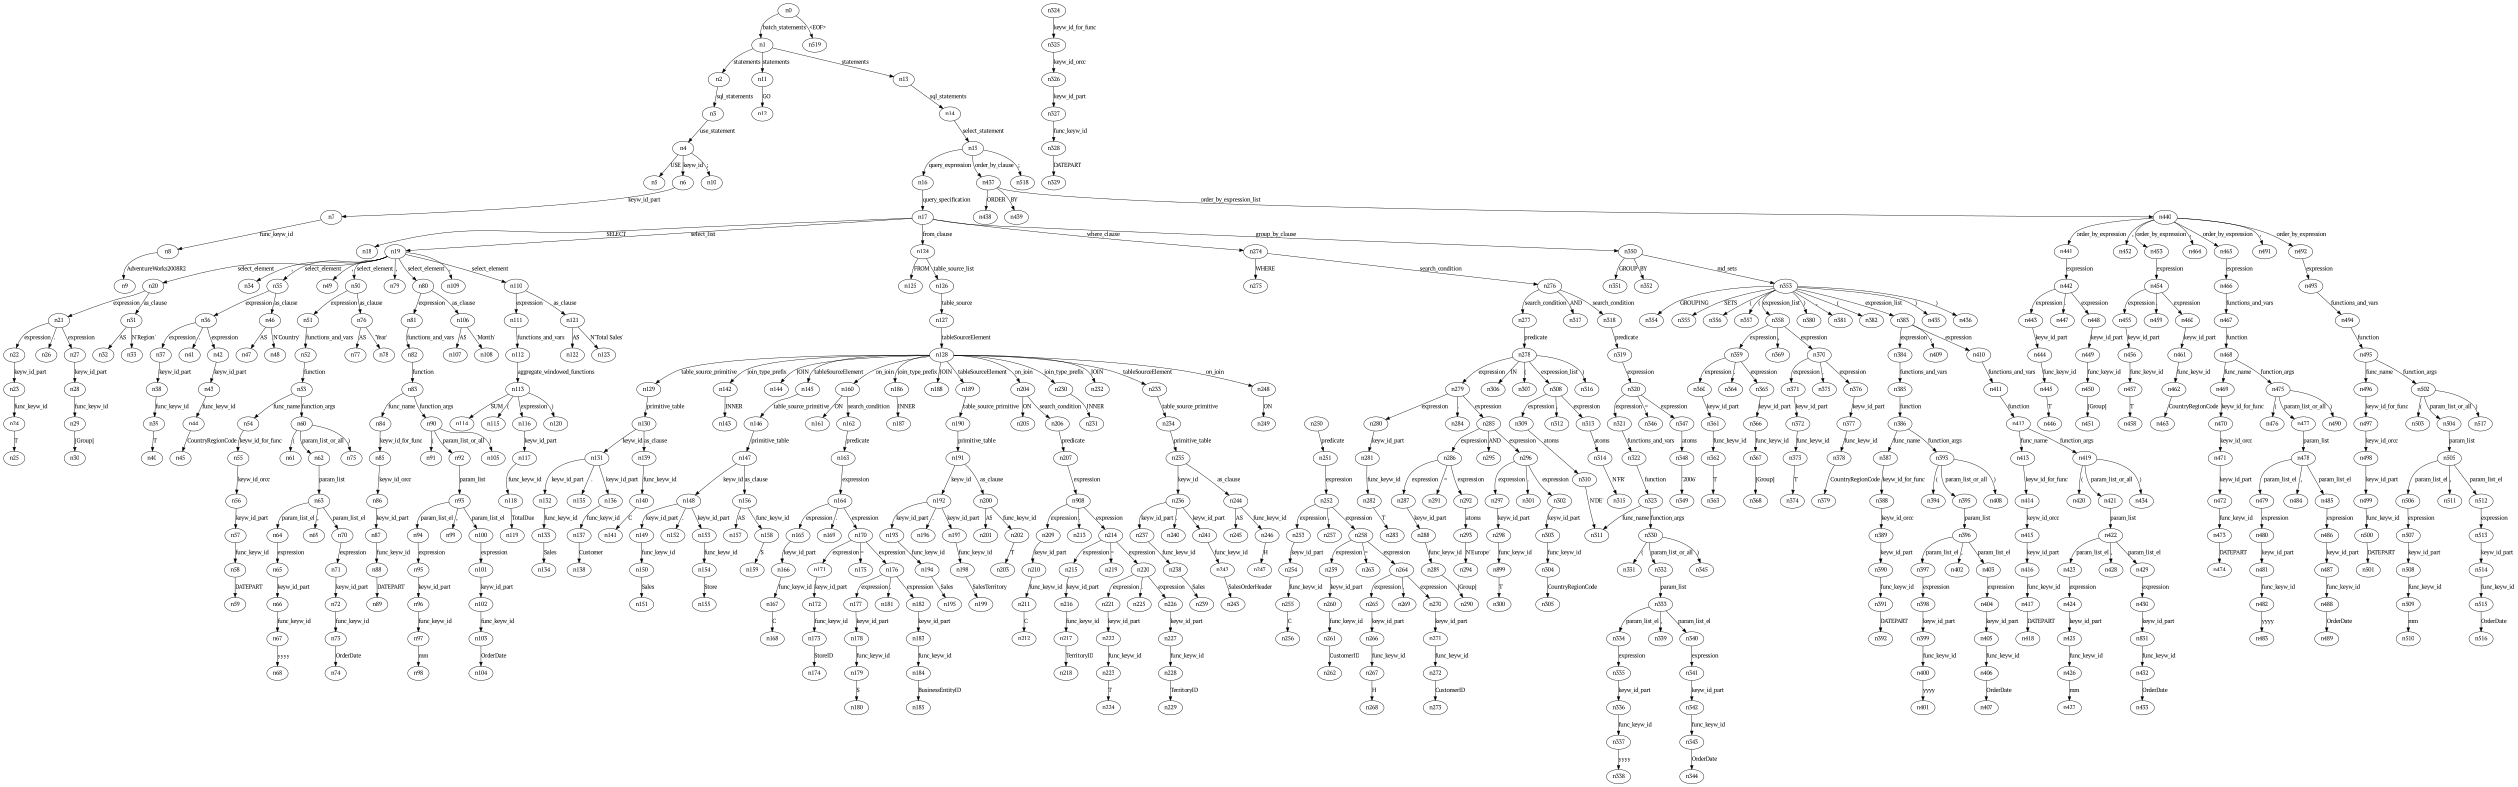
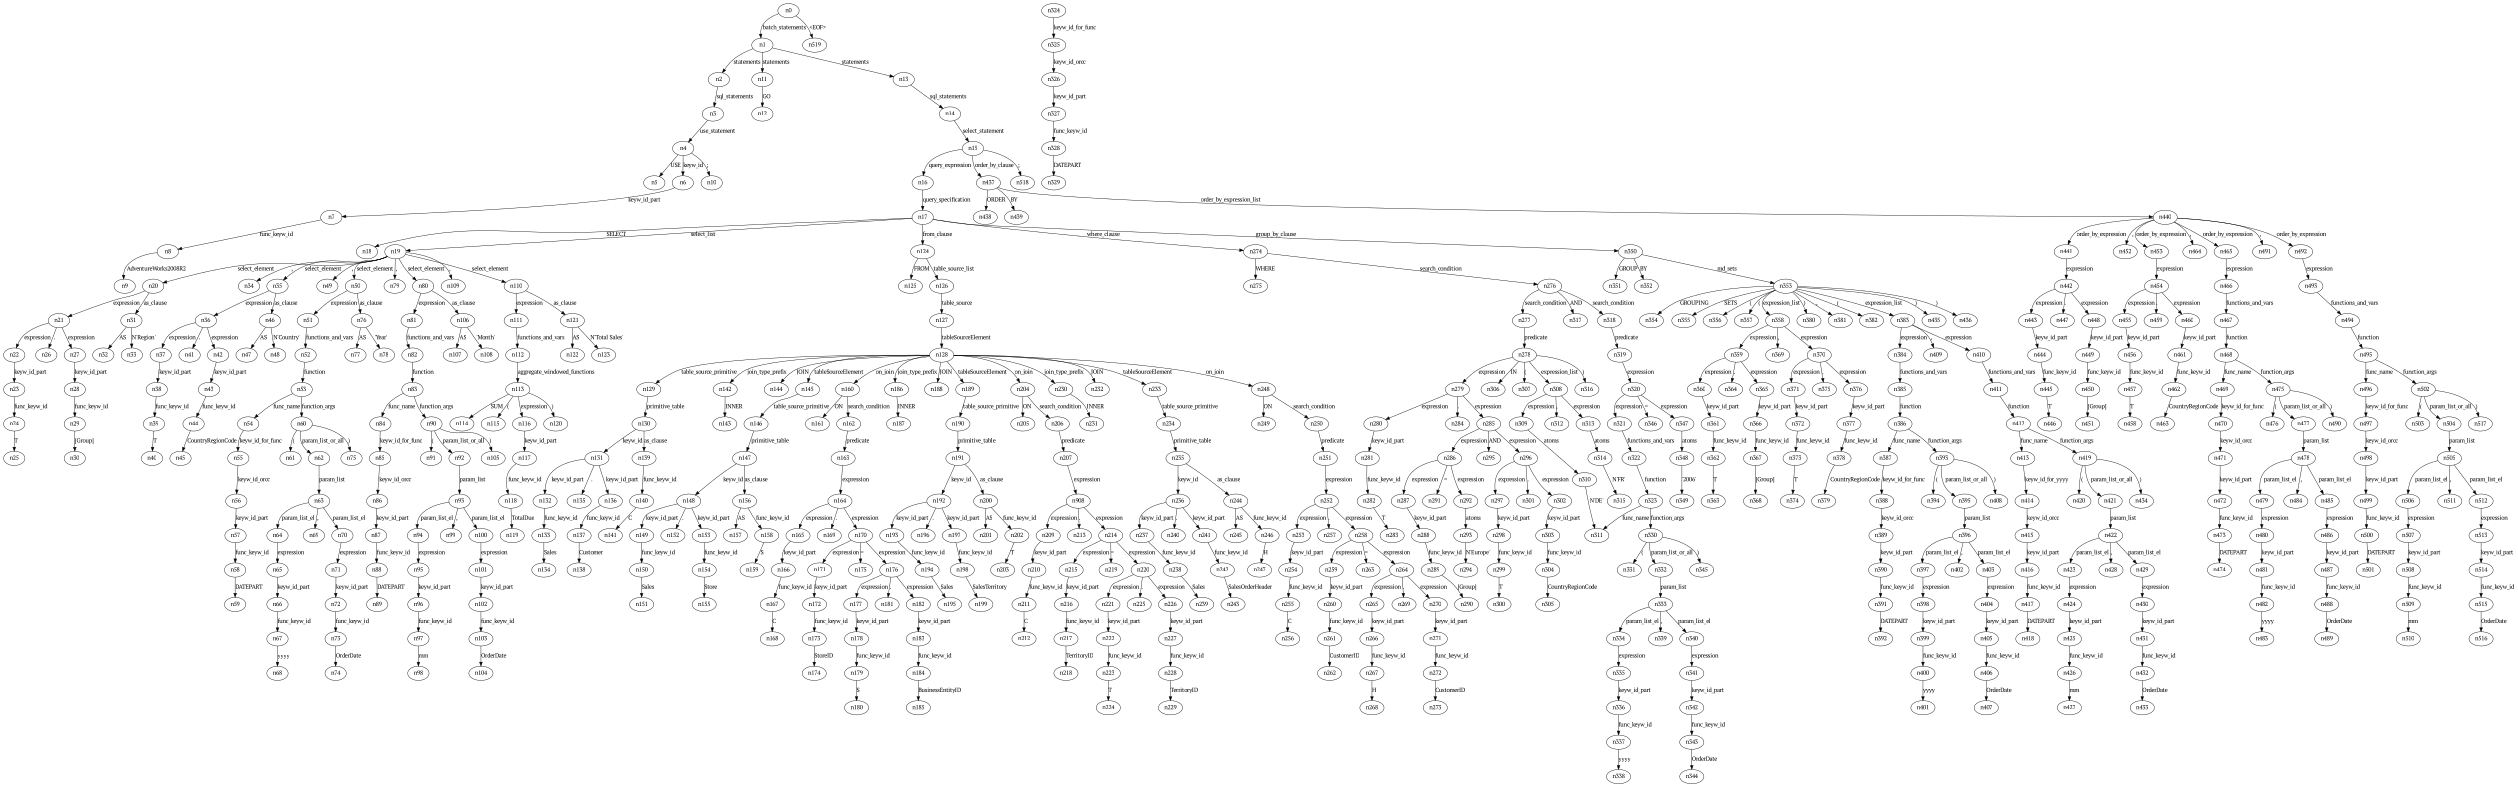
none -> (1288, 406)
(2047, 480) -> (2047, 480)
(1499, 570) -> (1499, 570)
(2142, 639) -> (2142, 639)
